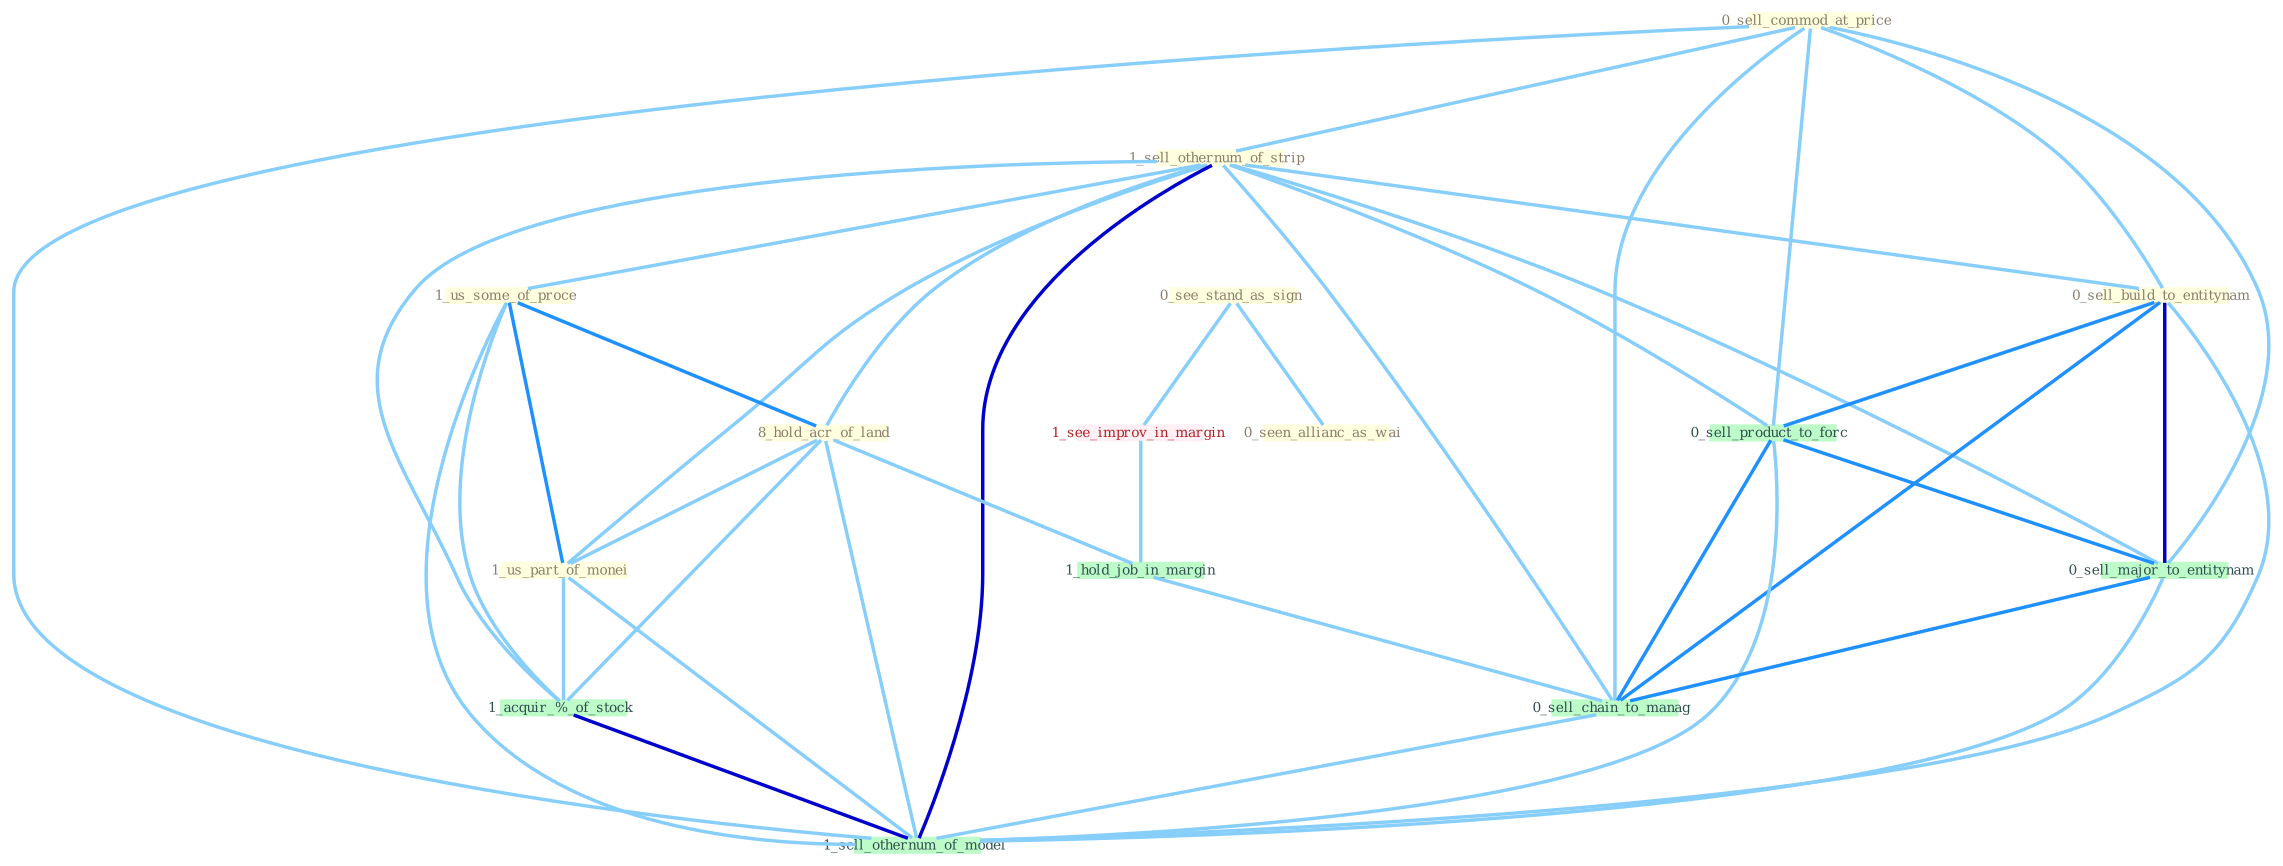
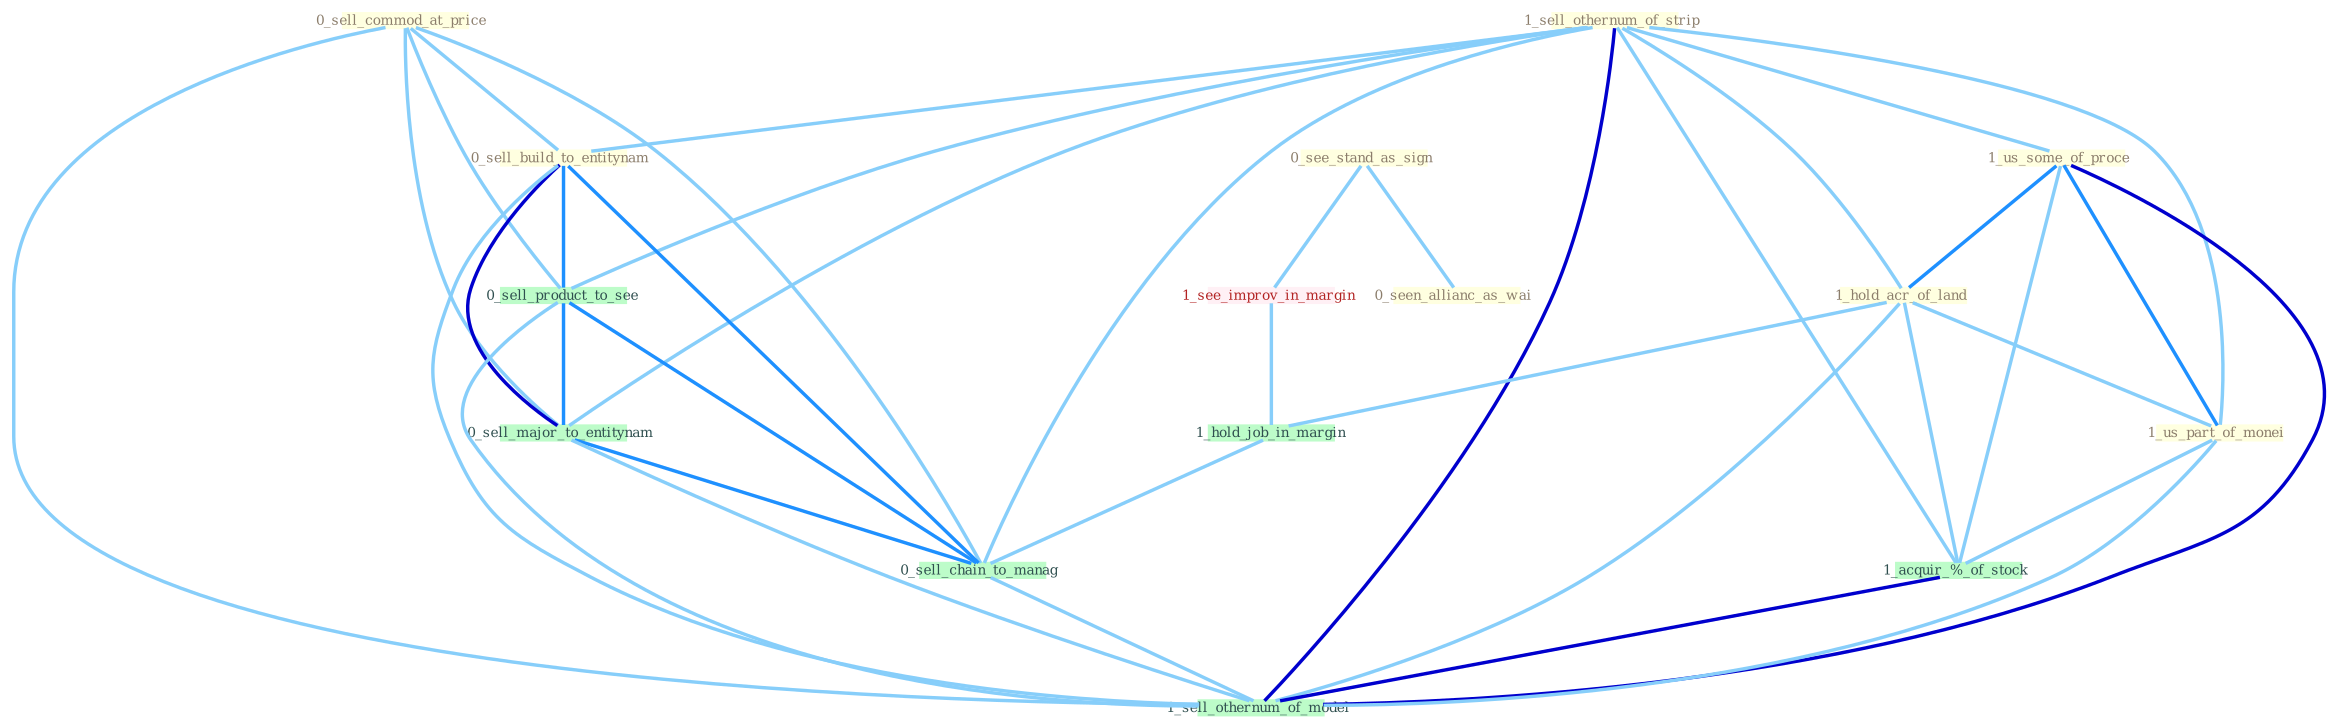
(1515, 89) -> none
(825, 433) -> (1904, 296)
(1773, 433) -> (564, 296)
(466, 707) -> (2076, 589)
